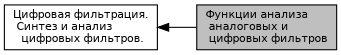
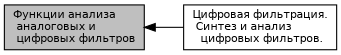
(183, 27) -> (169, 27)
